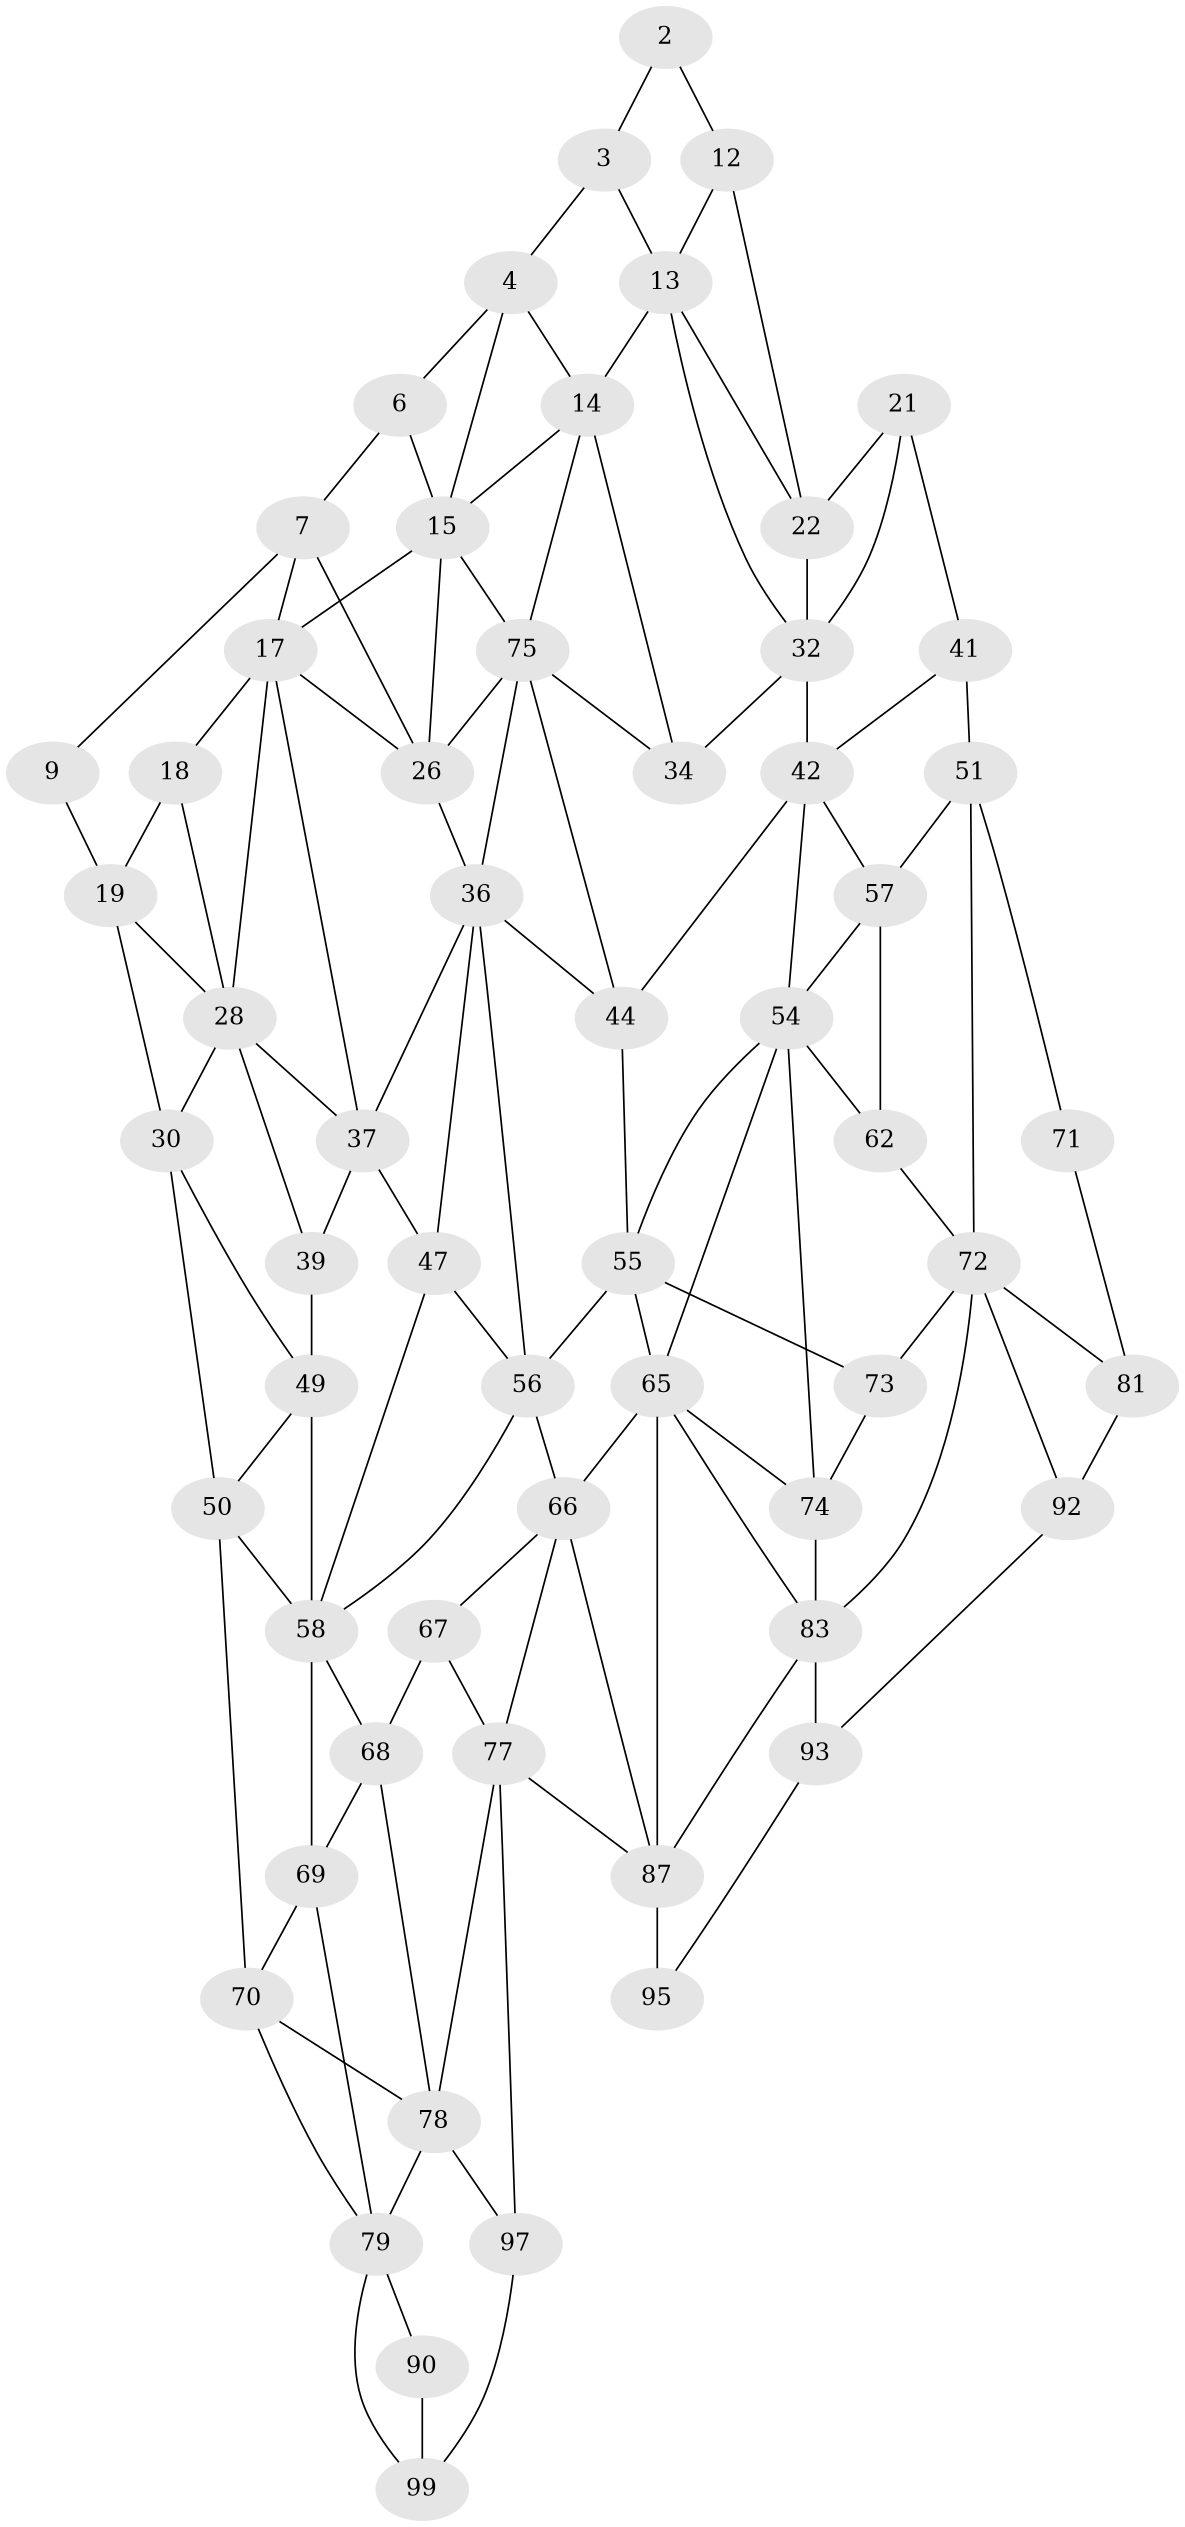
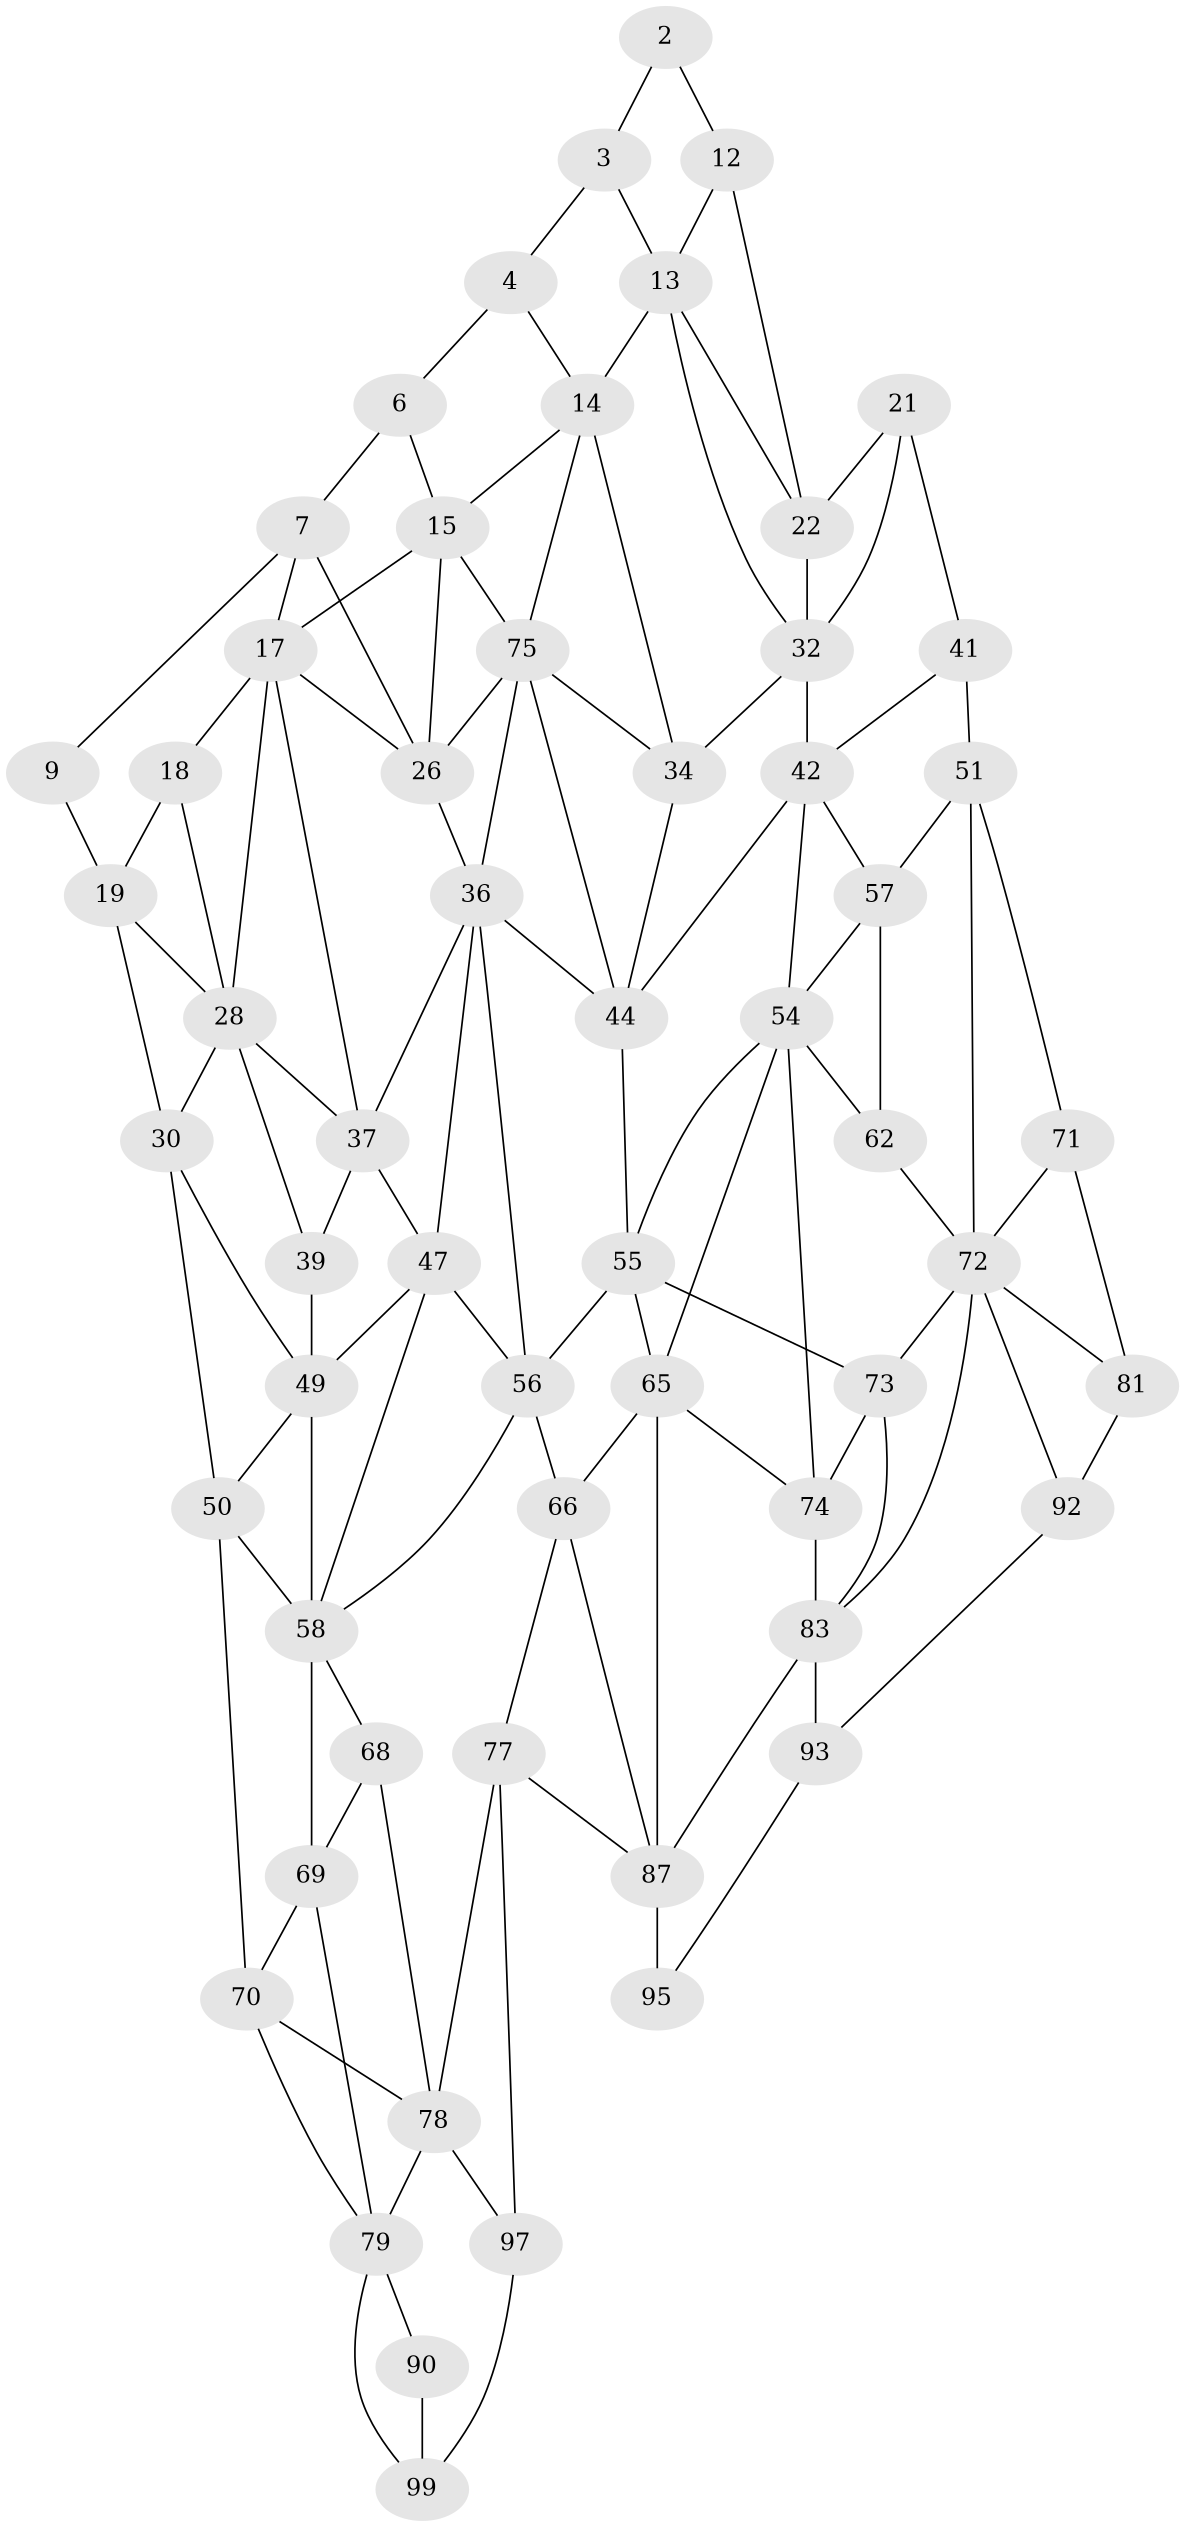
(477, 405) -> none
none -> (650, 896)
none -> (1021, 1202)
none -> (373, 1325)
(735, 1509) -> (883, 1516)
(434, 1631) -> none
